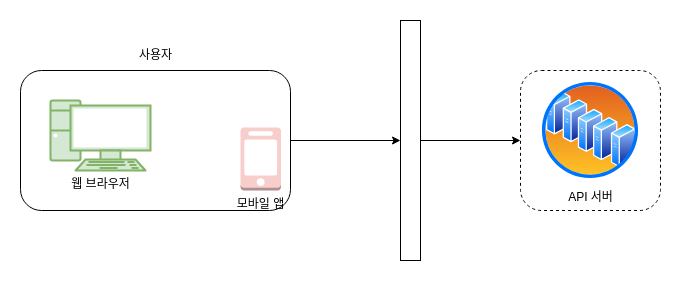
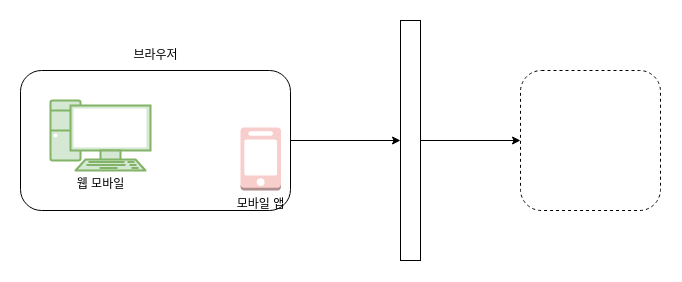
(156, 56) -> (156, 56)
(591, 131) -> none
(101, 185) -> (101, 185)
